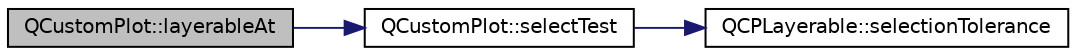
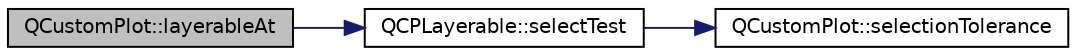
(499, 28) -> (504, 28)
(887, 28) -> (892, 28)
